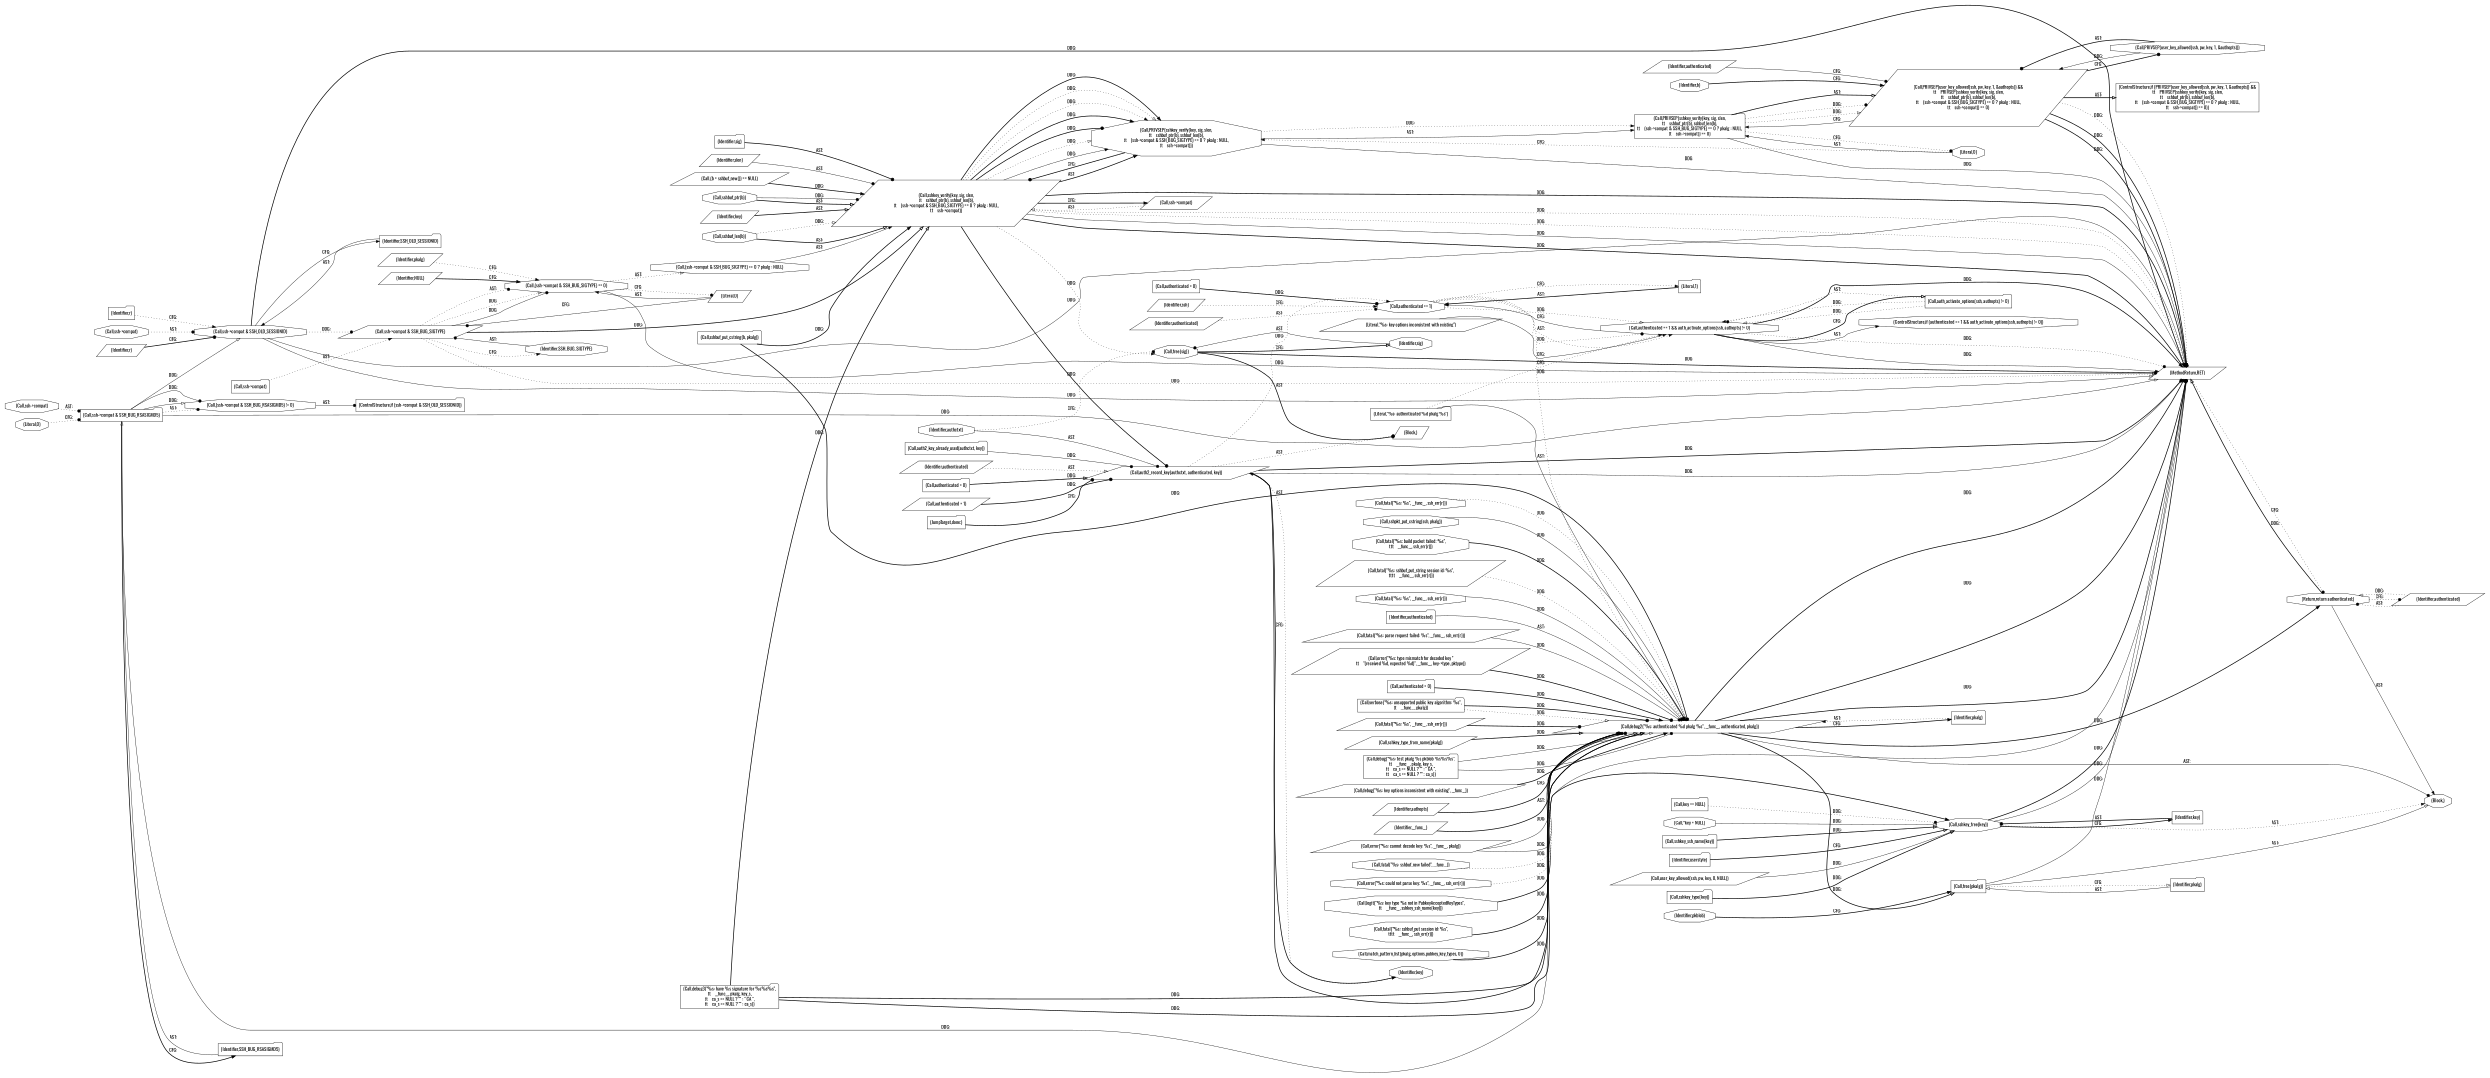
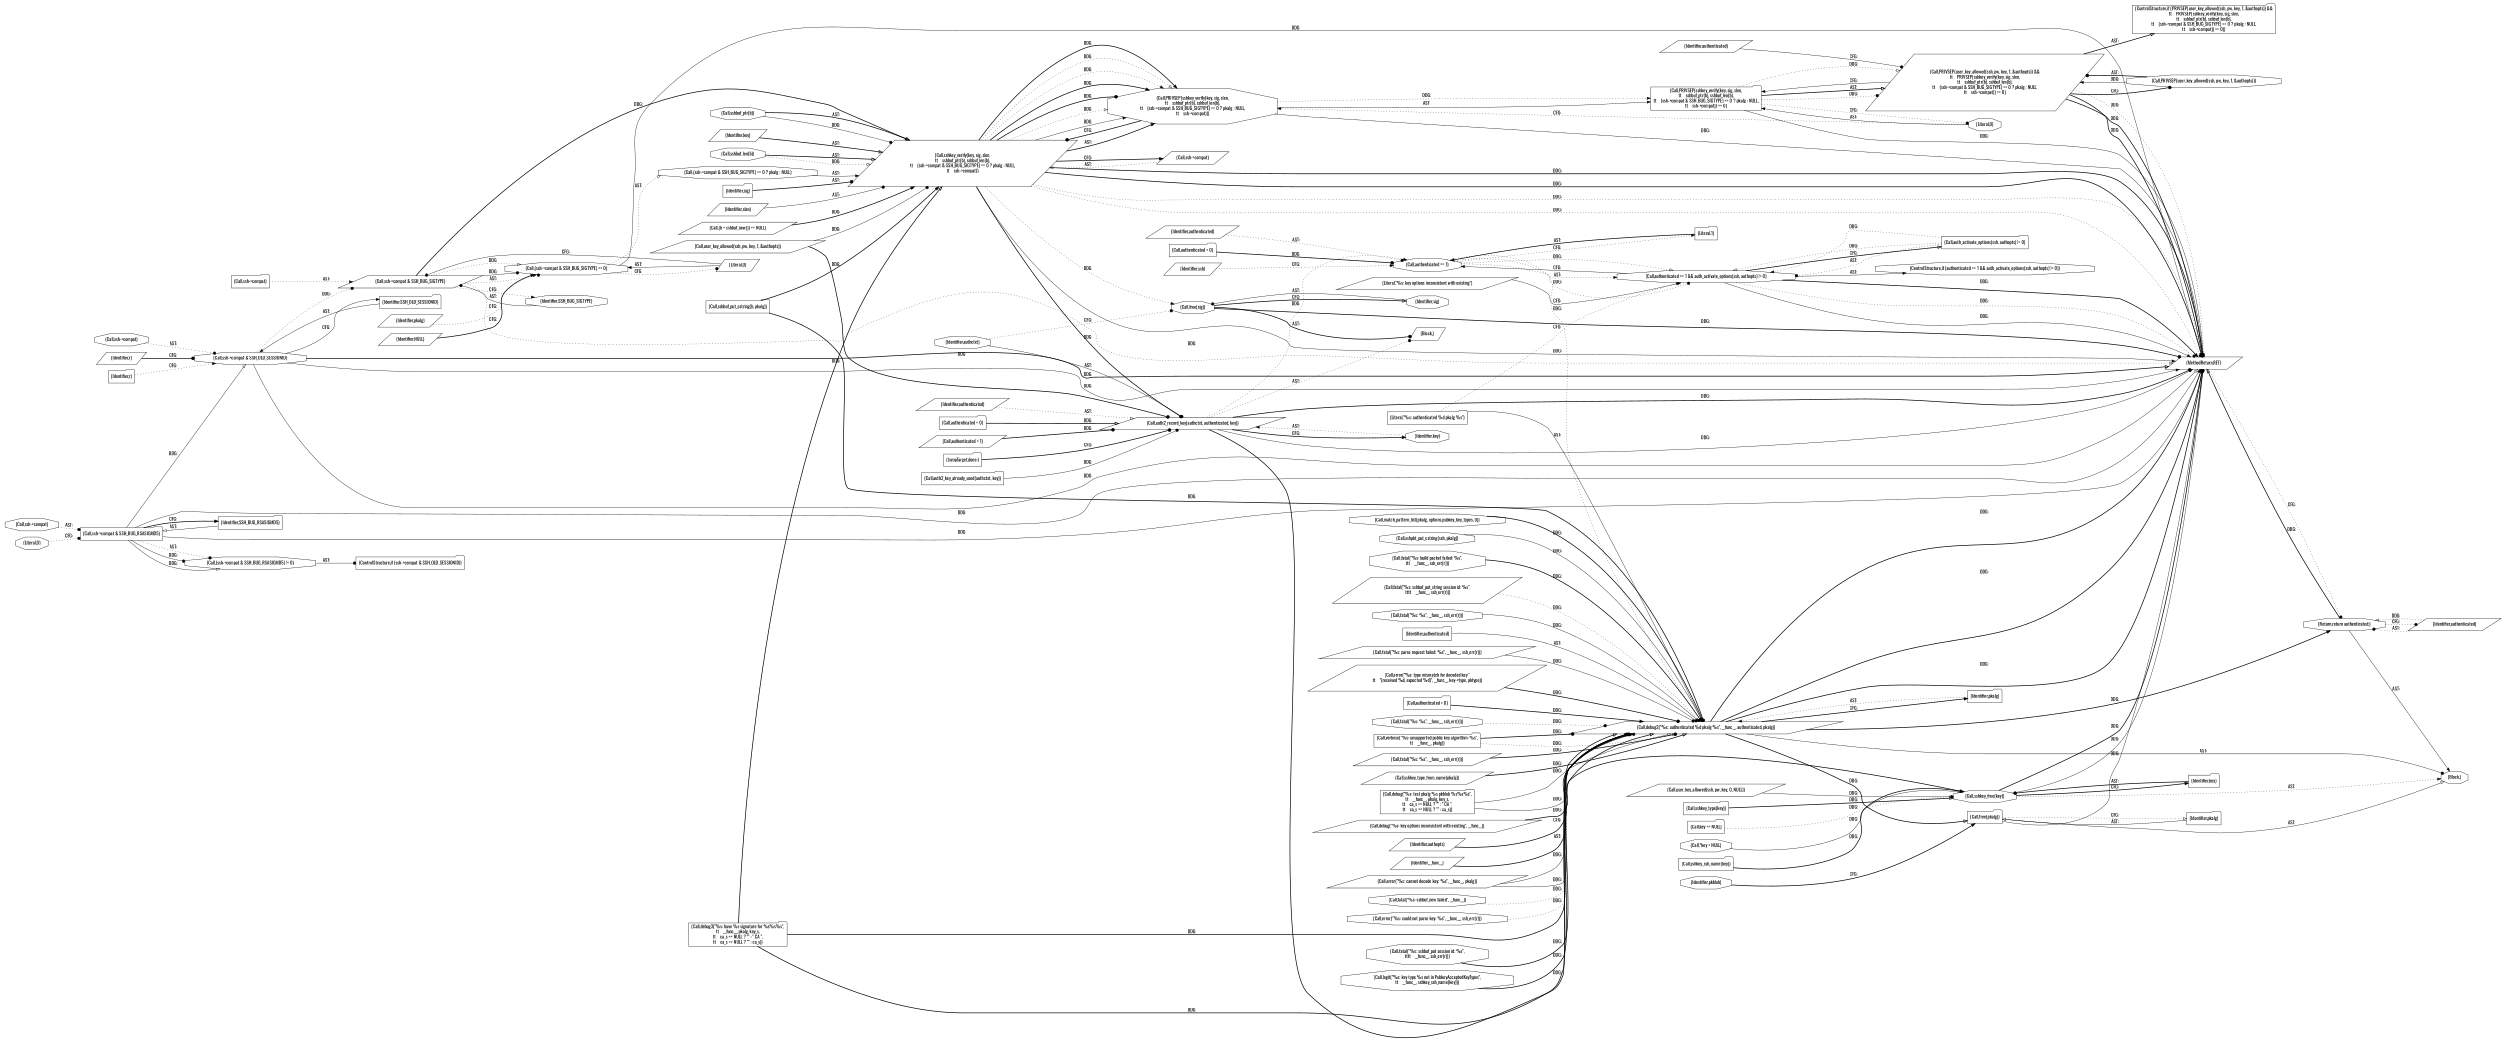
(1690, 85) -> none
none -> (738, 247)
(1690, 860) -> none
